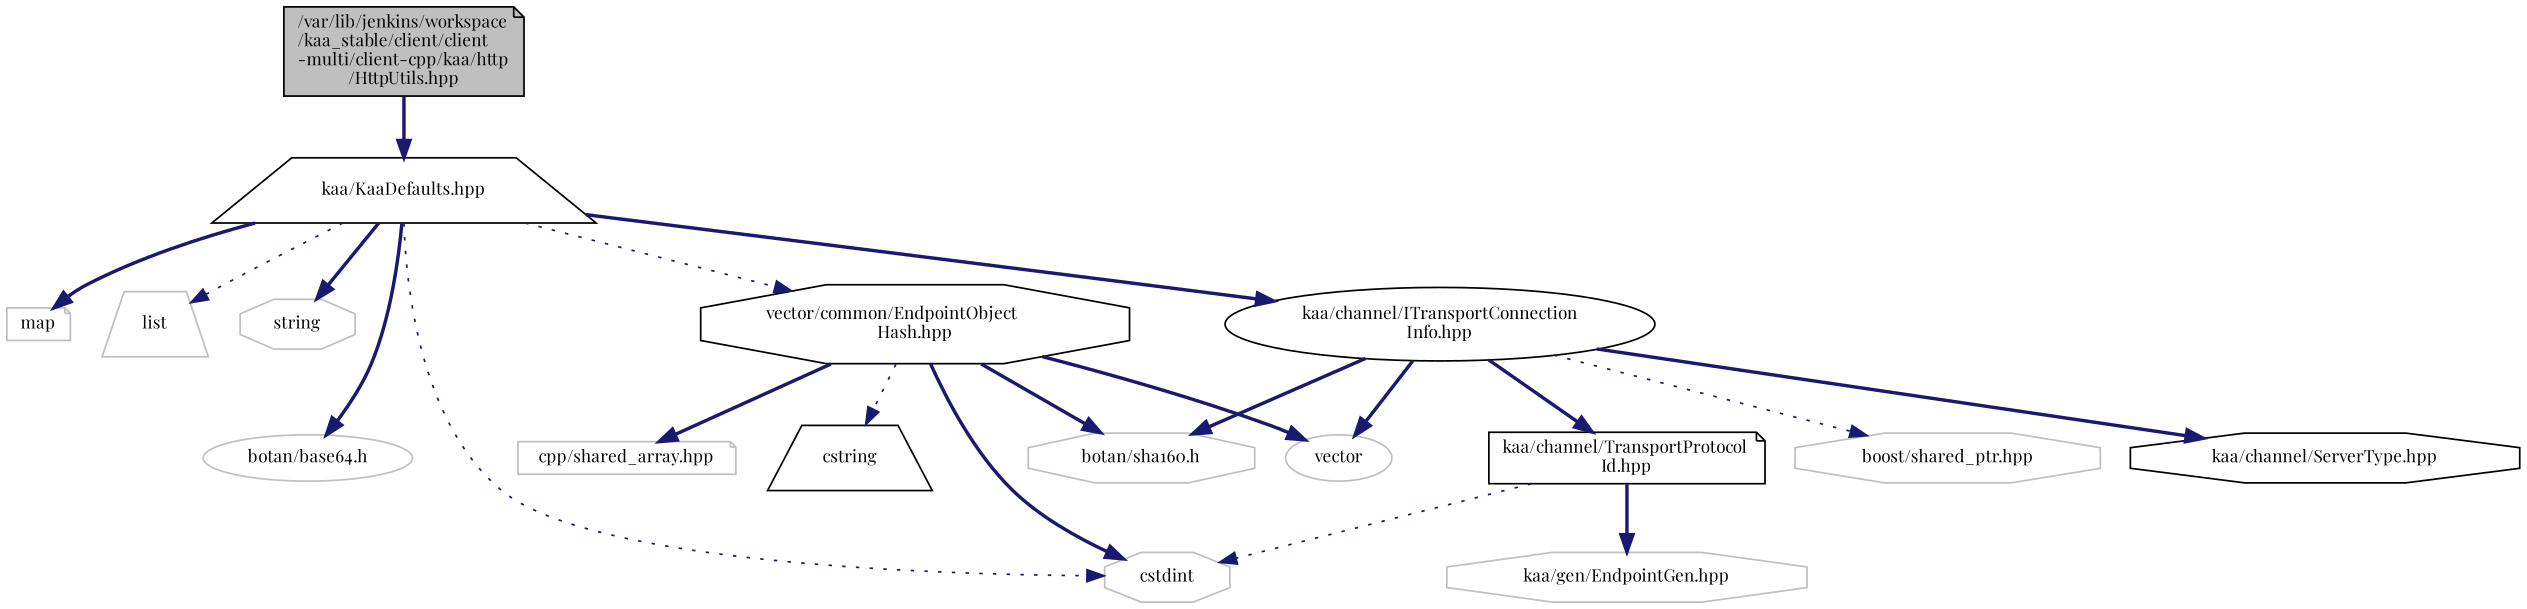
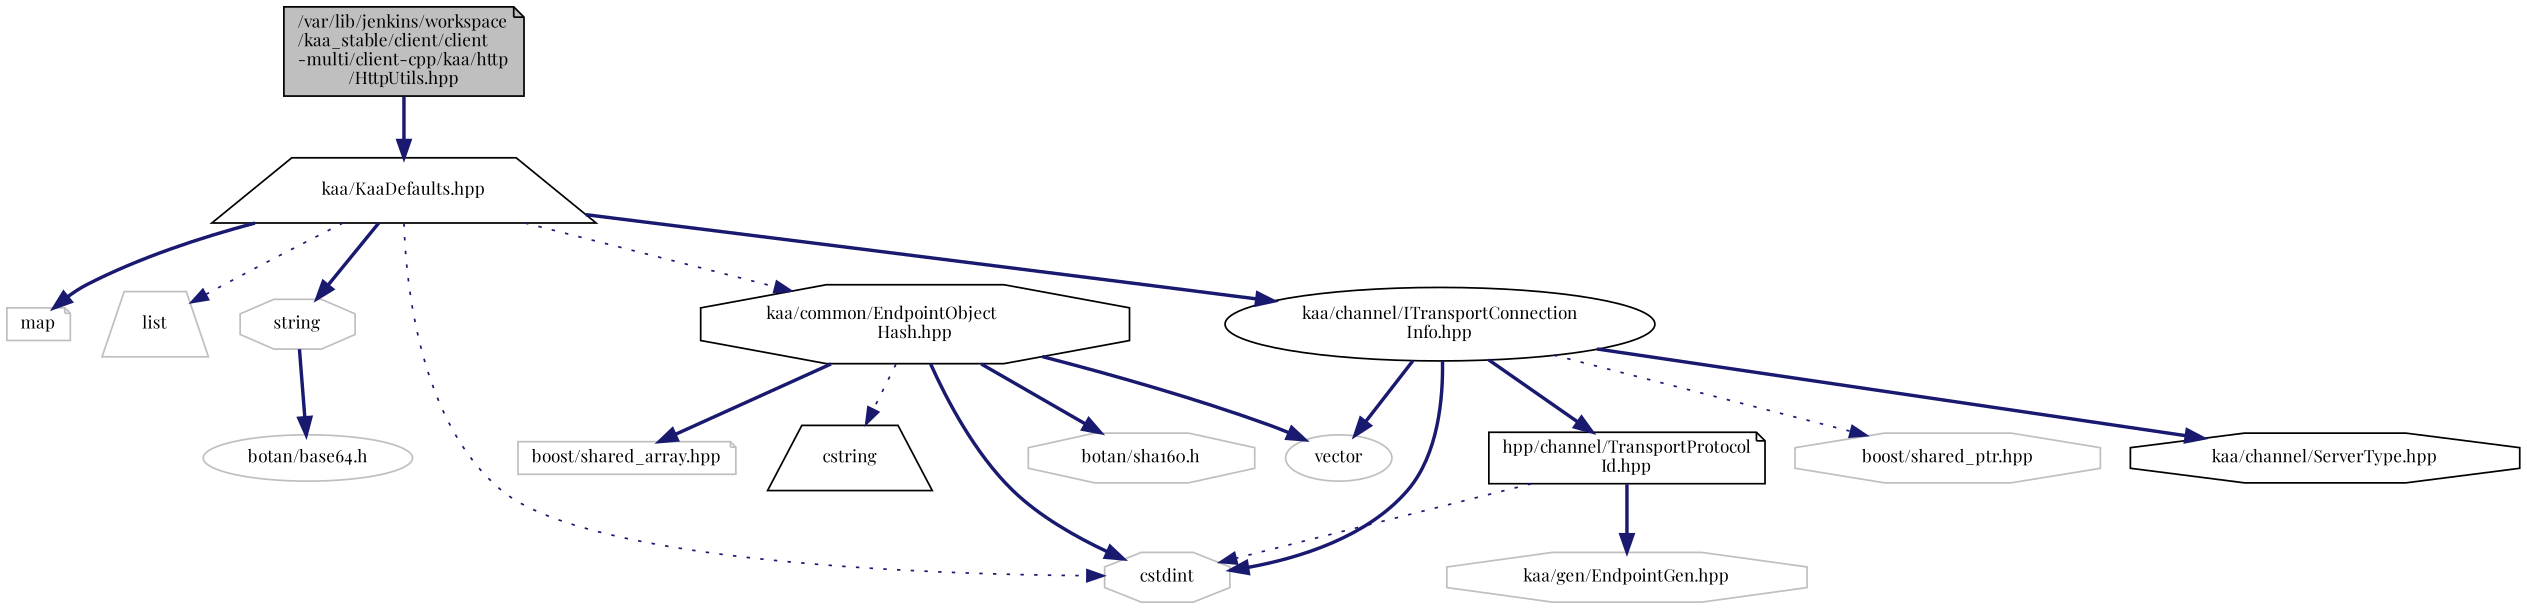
(915, 324) -> (915, 324)
(384, 327) -> (302, 383)
(1287, 393) -> (1392, 506)
(627, 458) -> (627, 458)
(1627, 458) -> (1627, 458)
